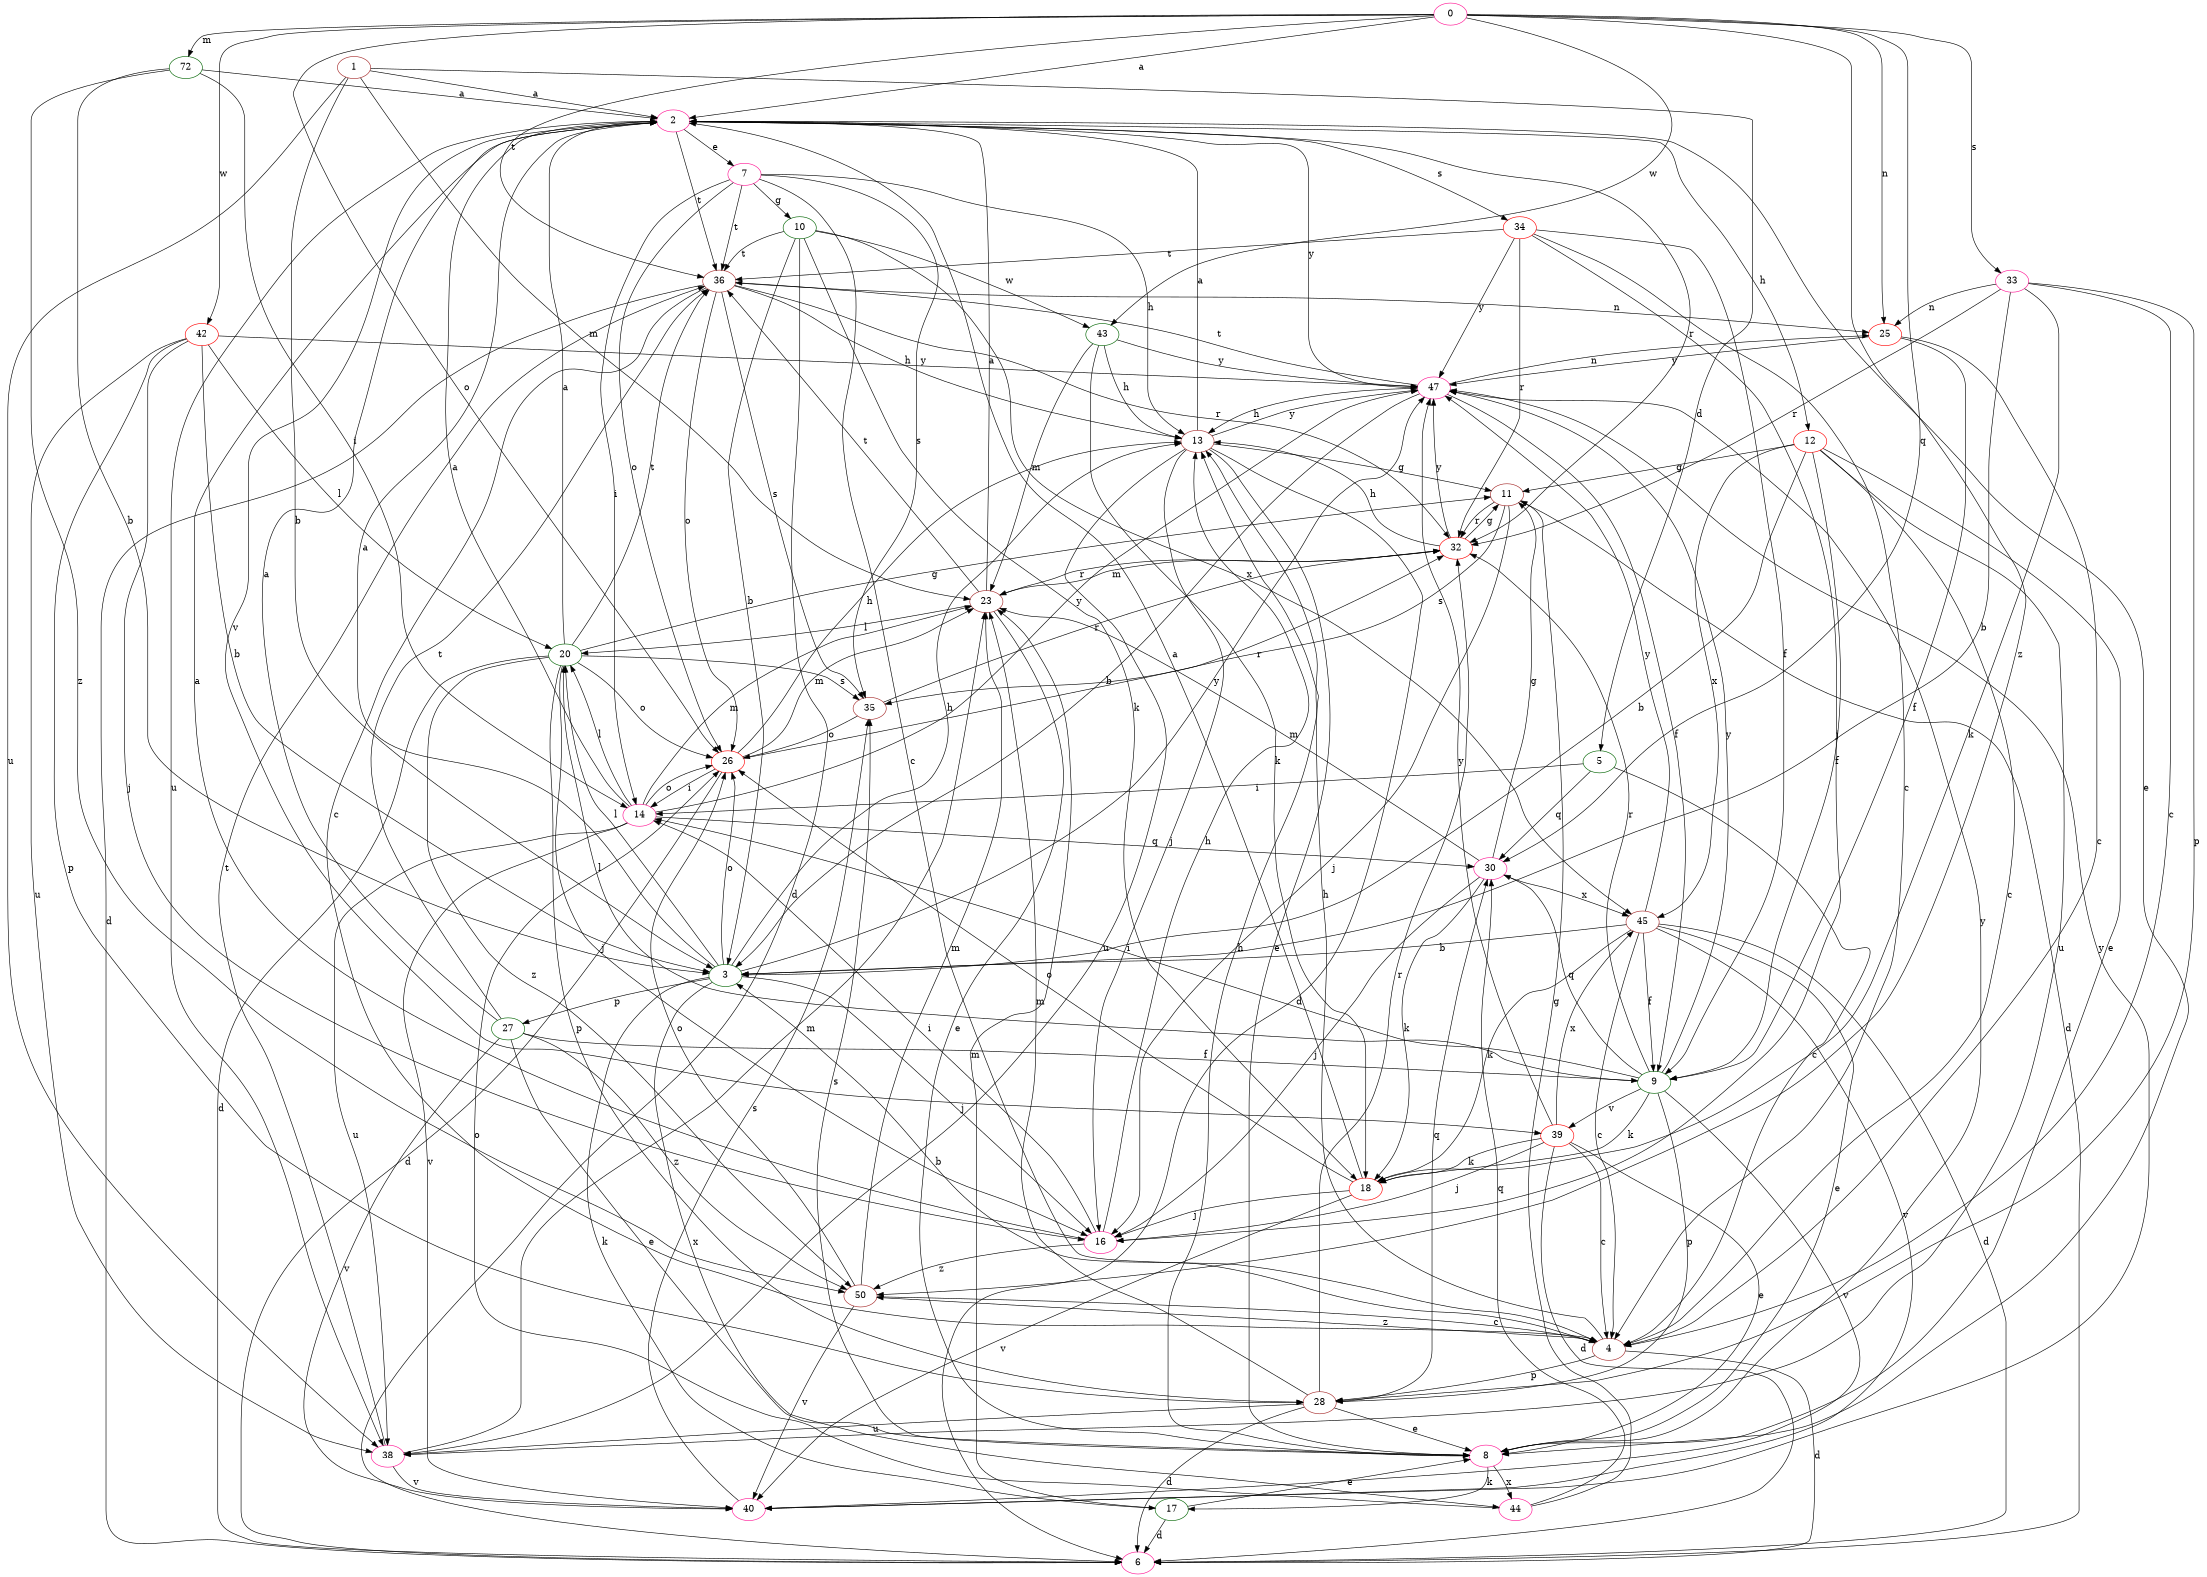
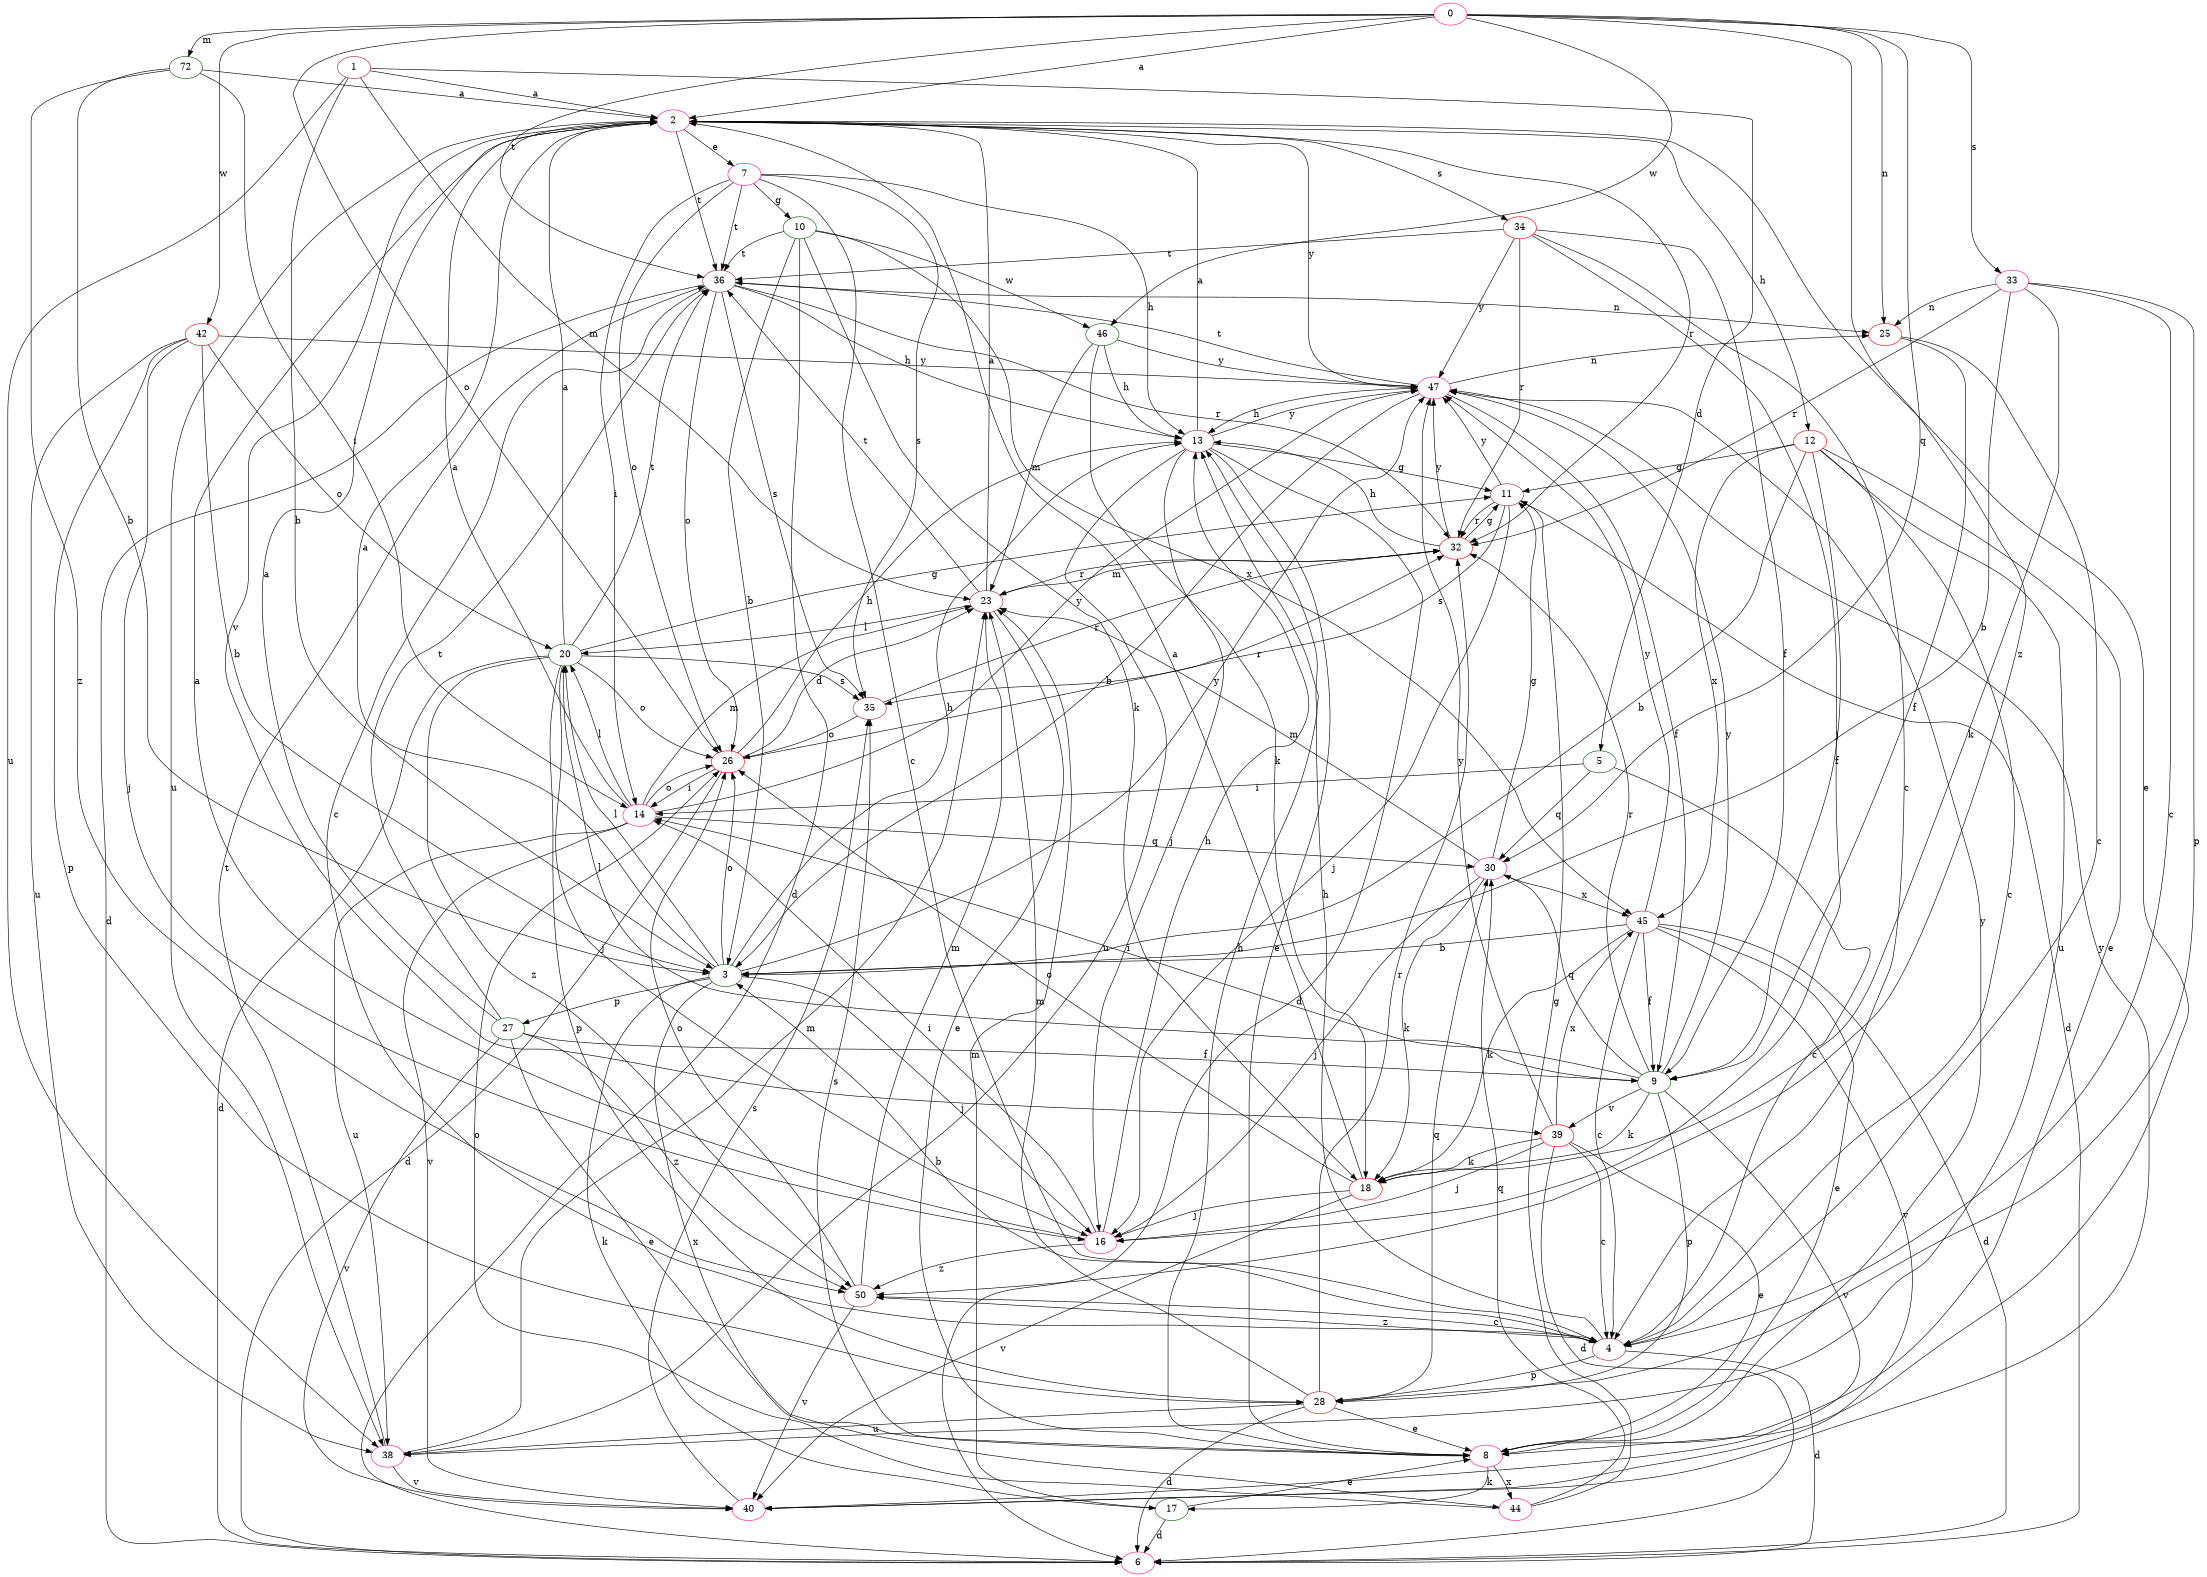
(1102, 335) -> (1102, 335)
(1662, 359) -> (1475, 442)
(340, 495) -> (340, 495)
(819, 682) -> (819, 682)
